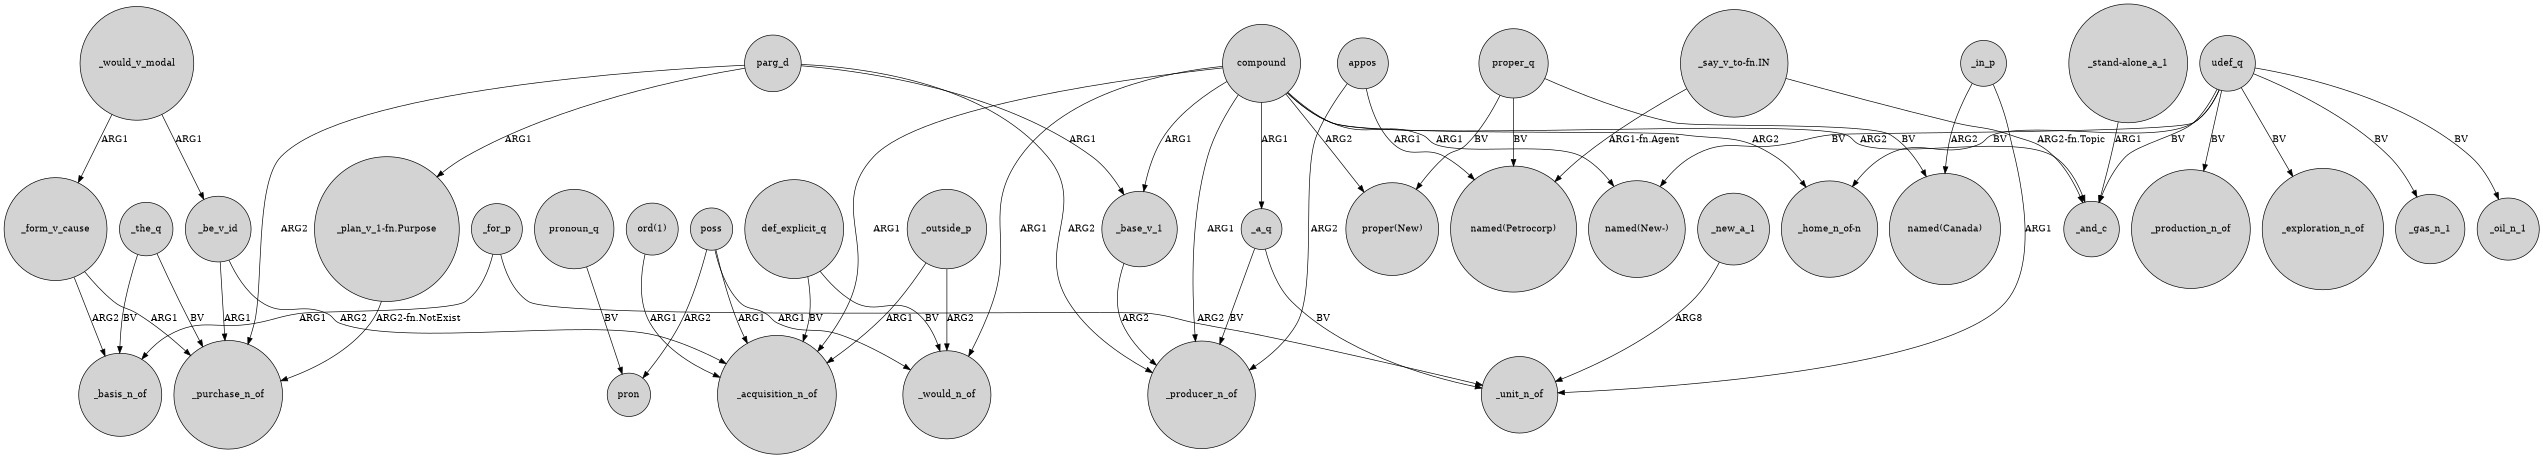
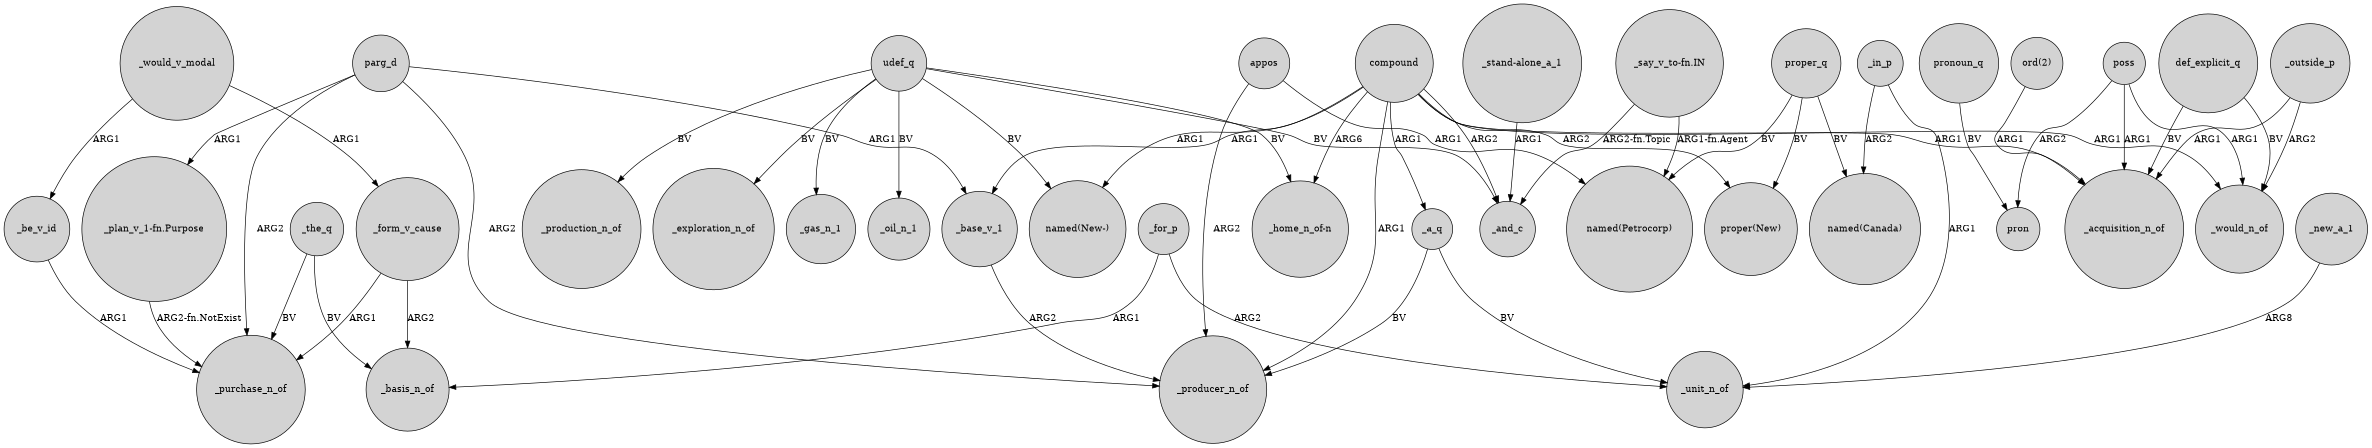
(1766, 140) -> (1349, 140)
(652, 229) -> (2037, 63)
(463, 333) -> none
